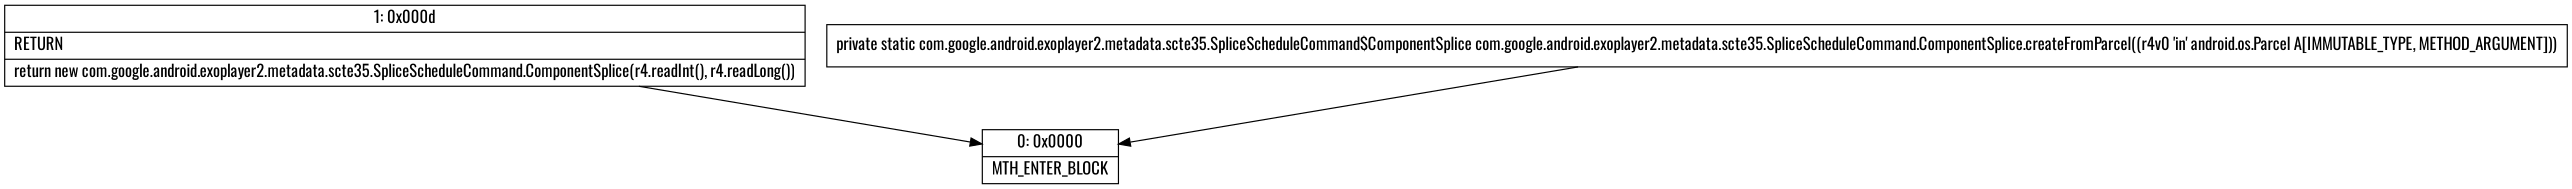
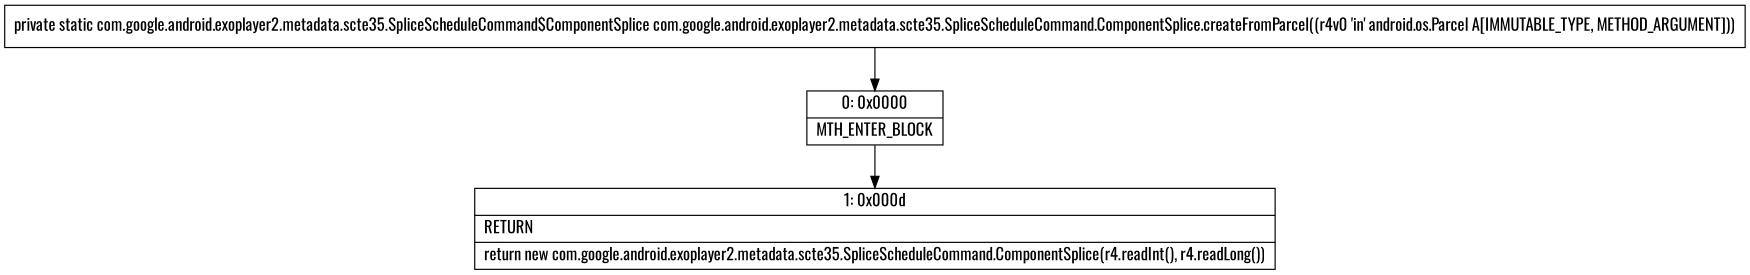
(805, 114) -> (875, 161)
